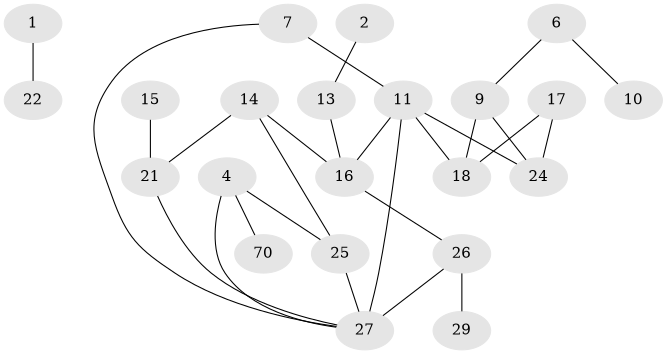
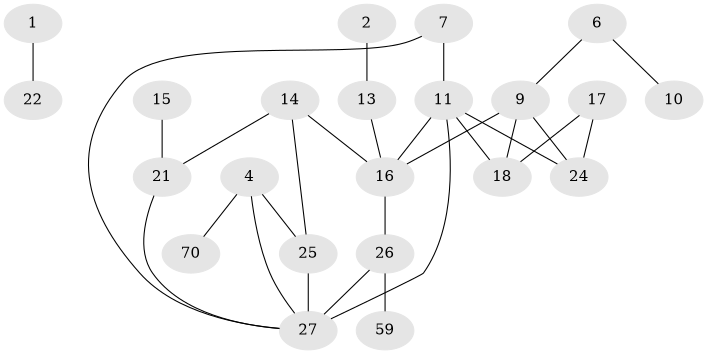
none -> (455, 137)
(462, 331) -> (385, 331)
